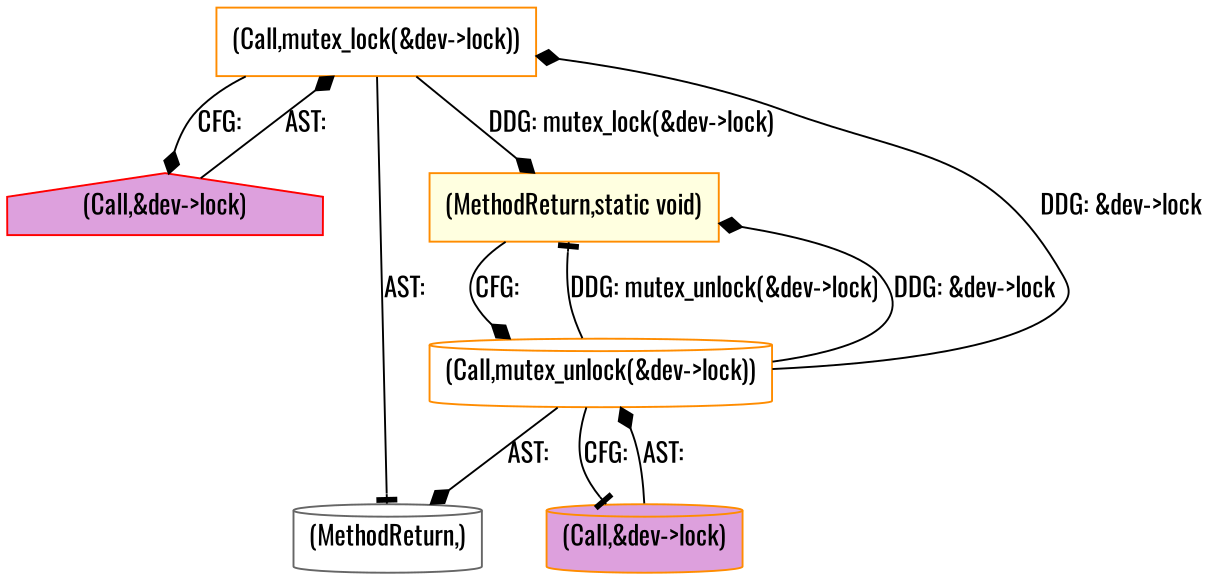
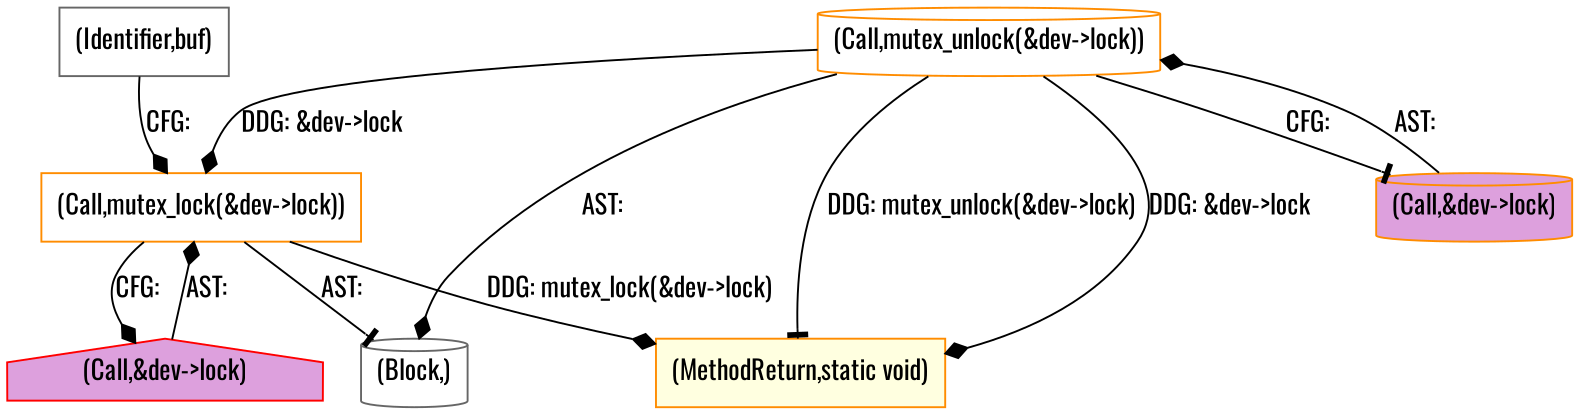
none -> (144, 42)
(472, 280) -> none
(388, 538) -> (414, 373)
